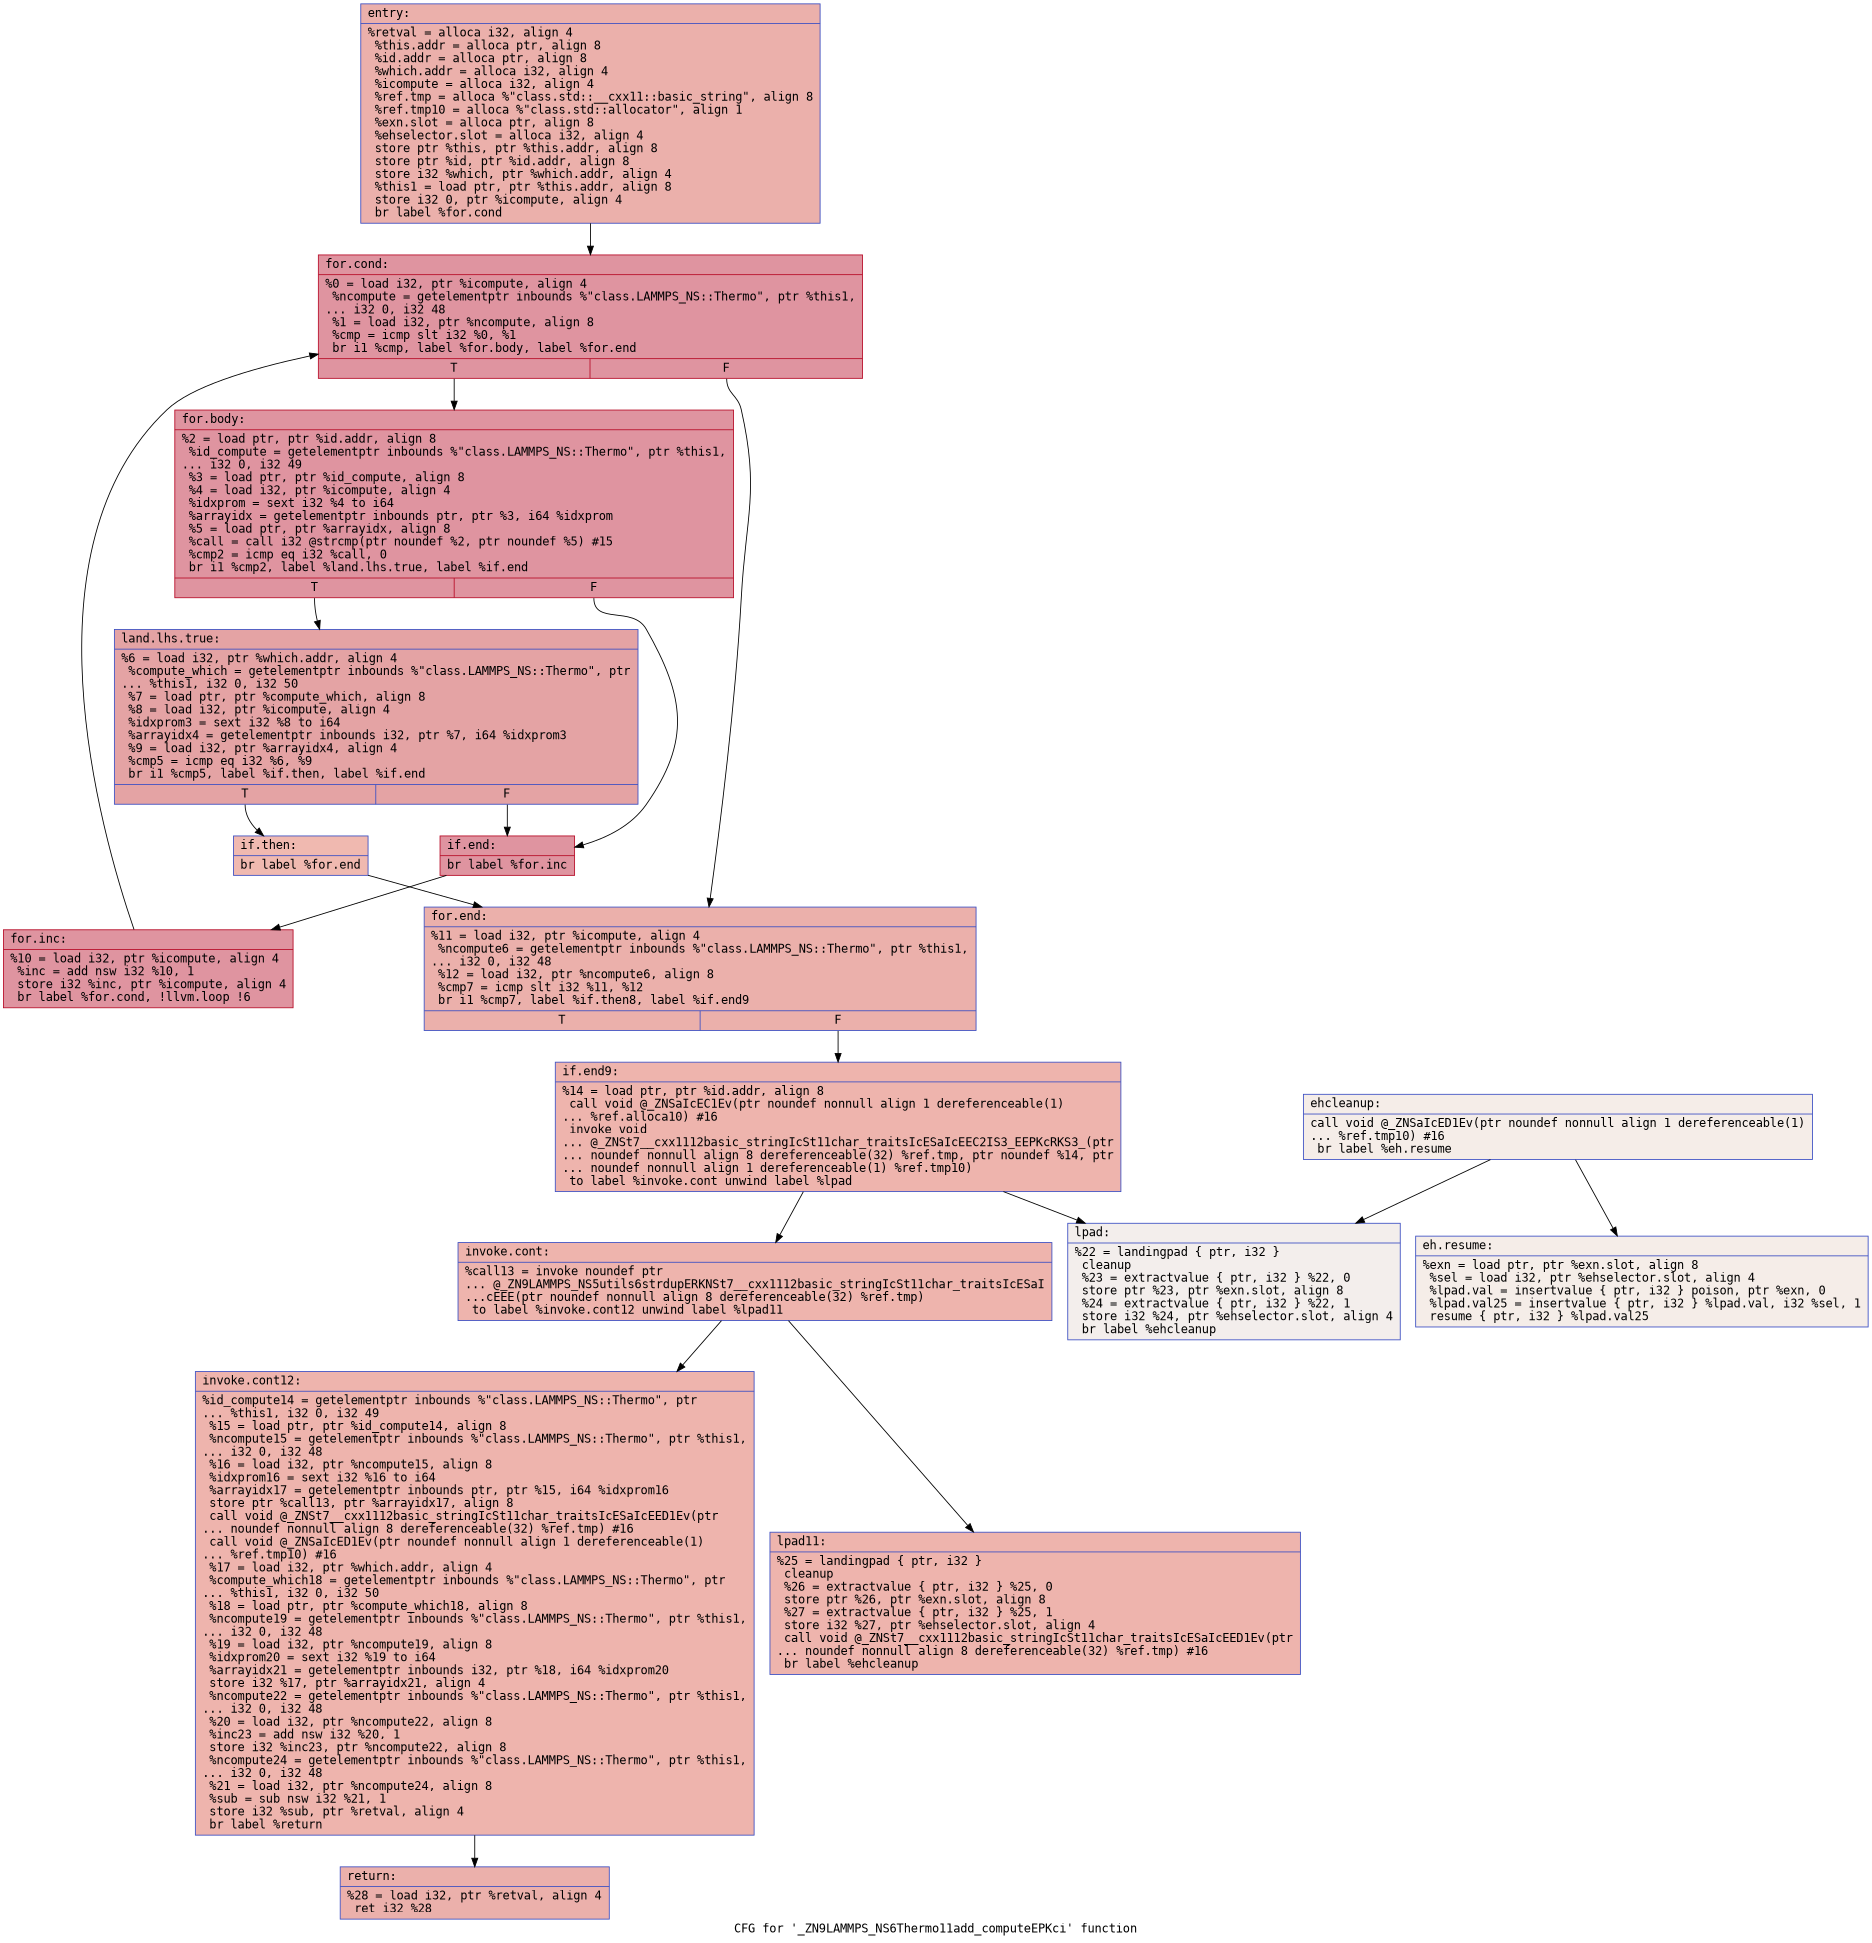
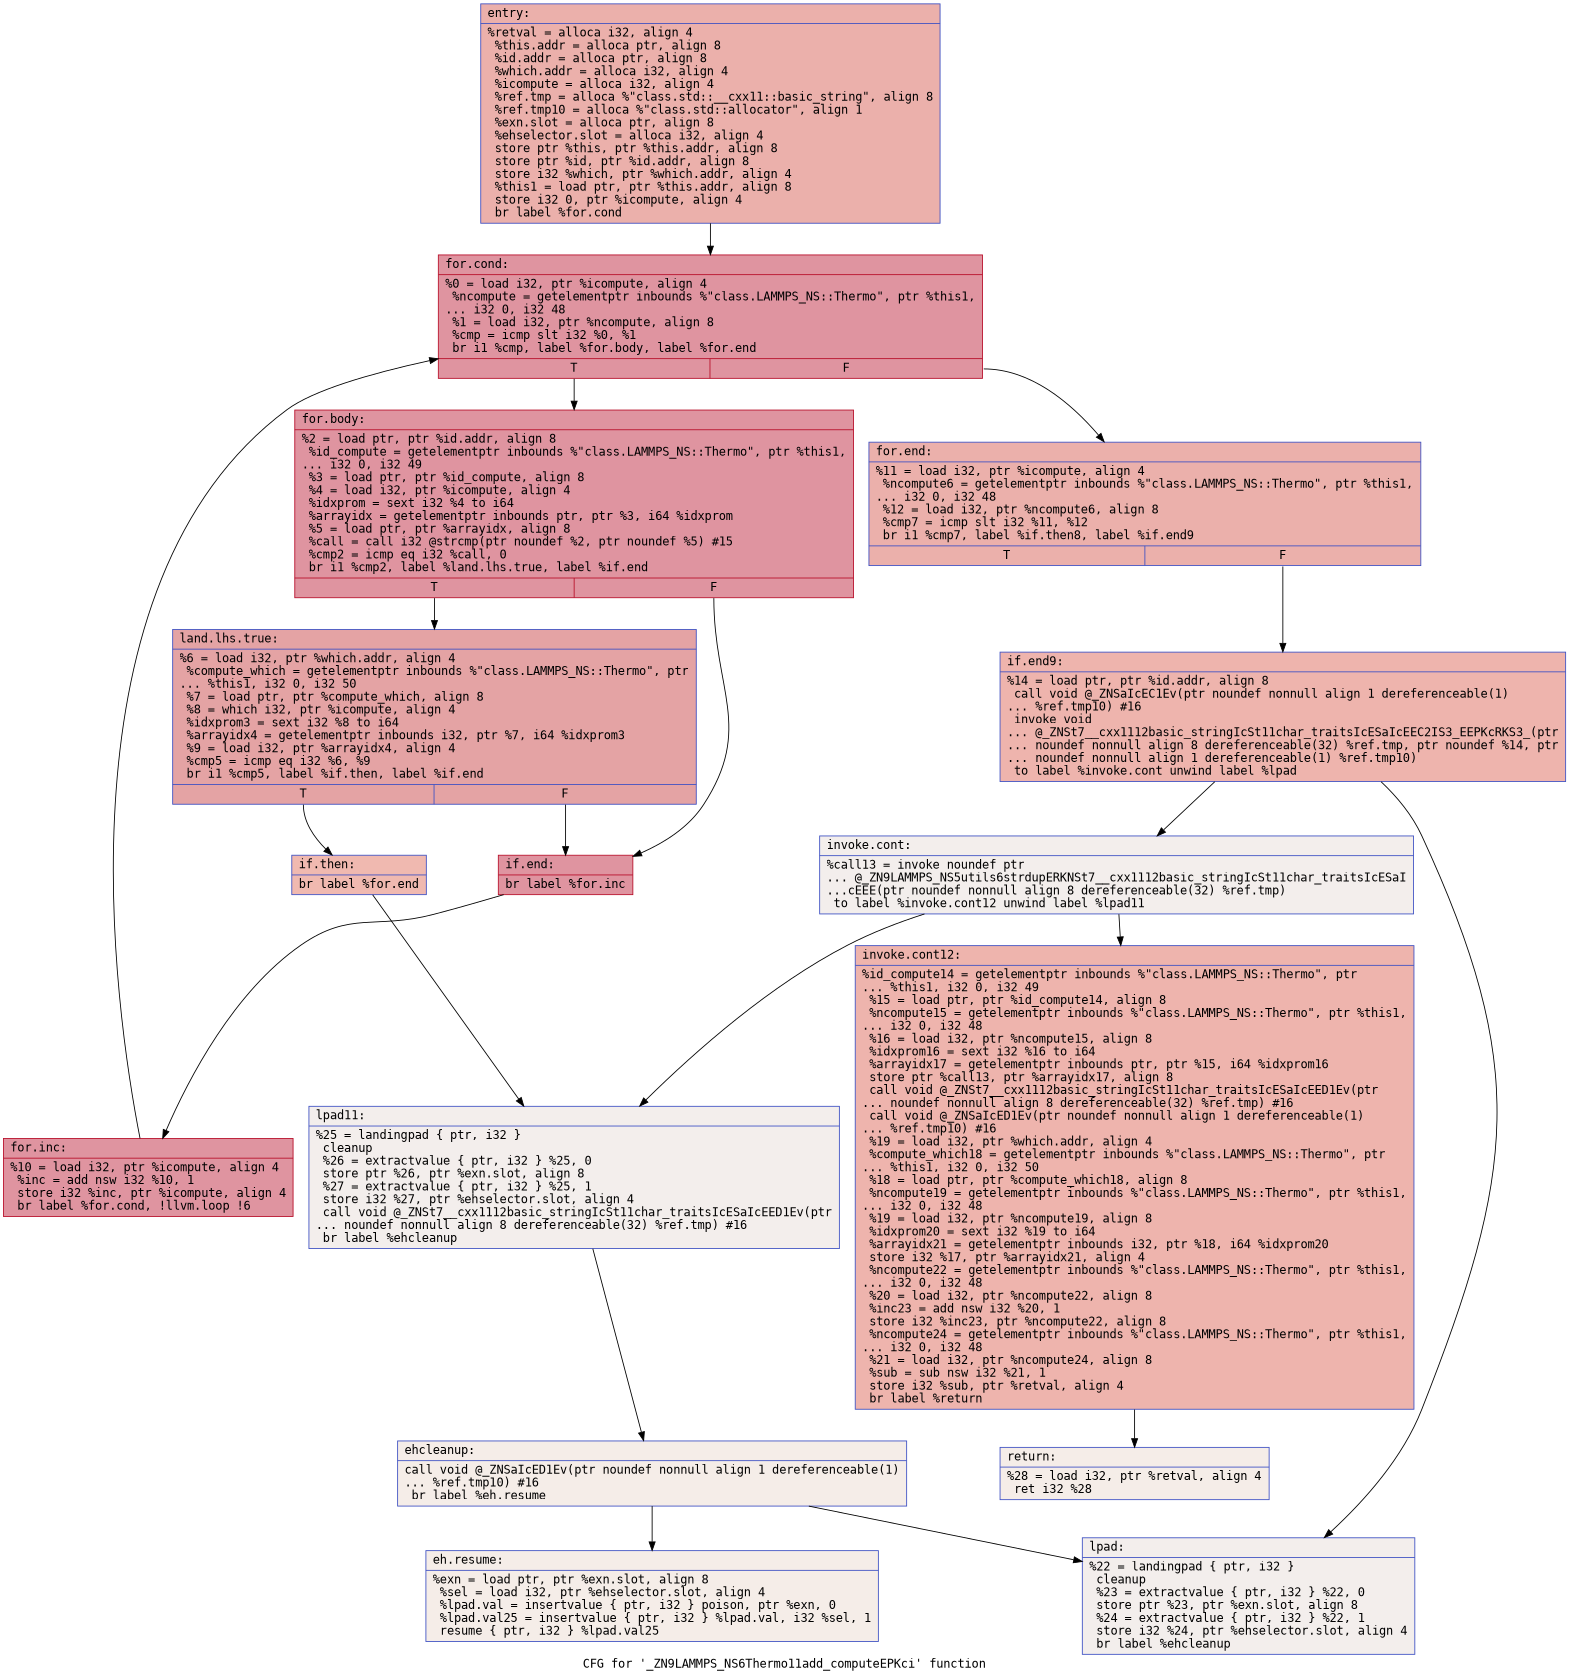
(256, 710) -> (317, 710)
(421, 890) -> (446, 997)
(640, 1117) -> (1074, 707)
(755, 1282) -> (1117, 875)
none -> (617, 1340)
(347, 1568) -> (1007, 1142)
(1035, 1603) -> (574, 1177)
(475, 1893) -> (1135, 1474)
